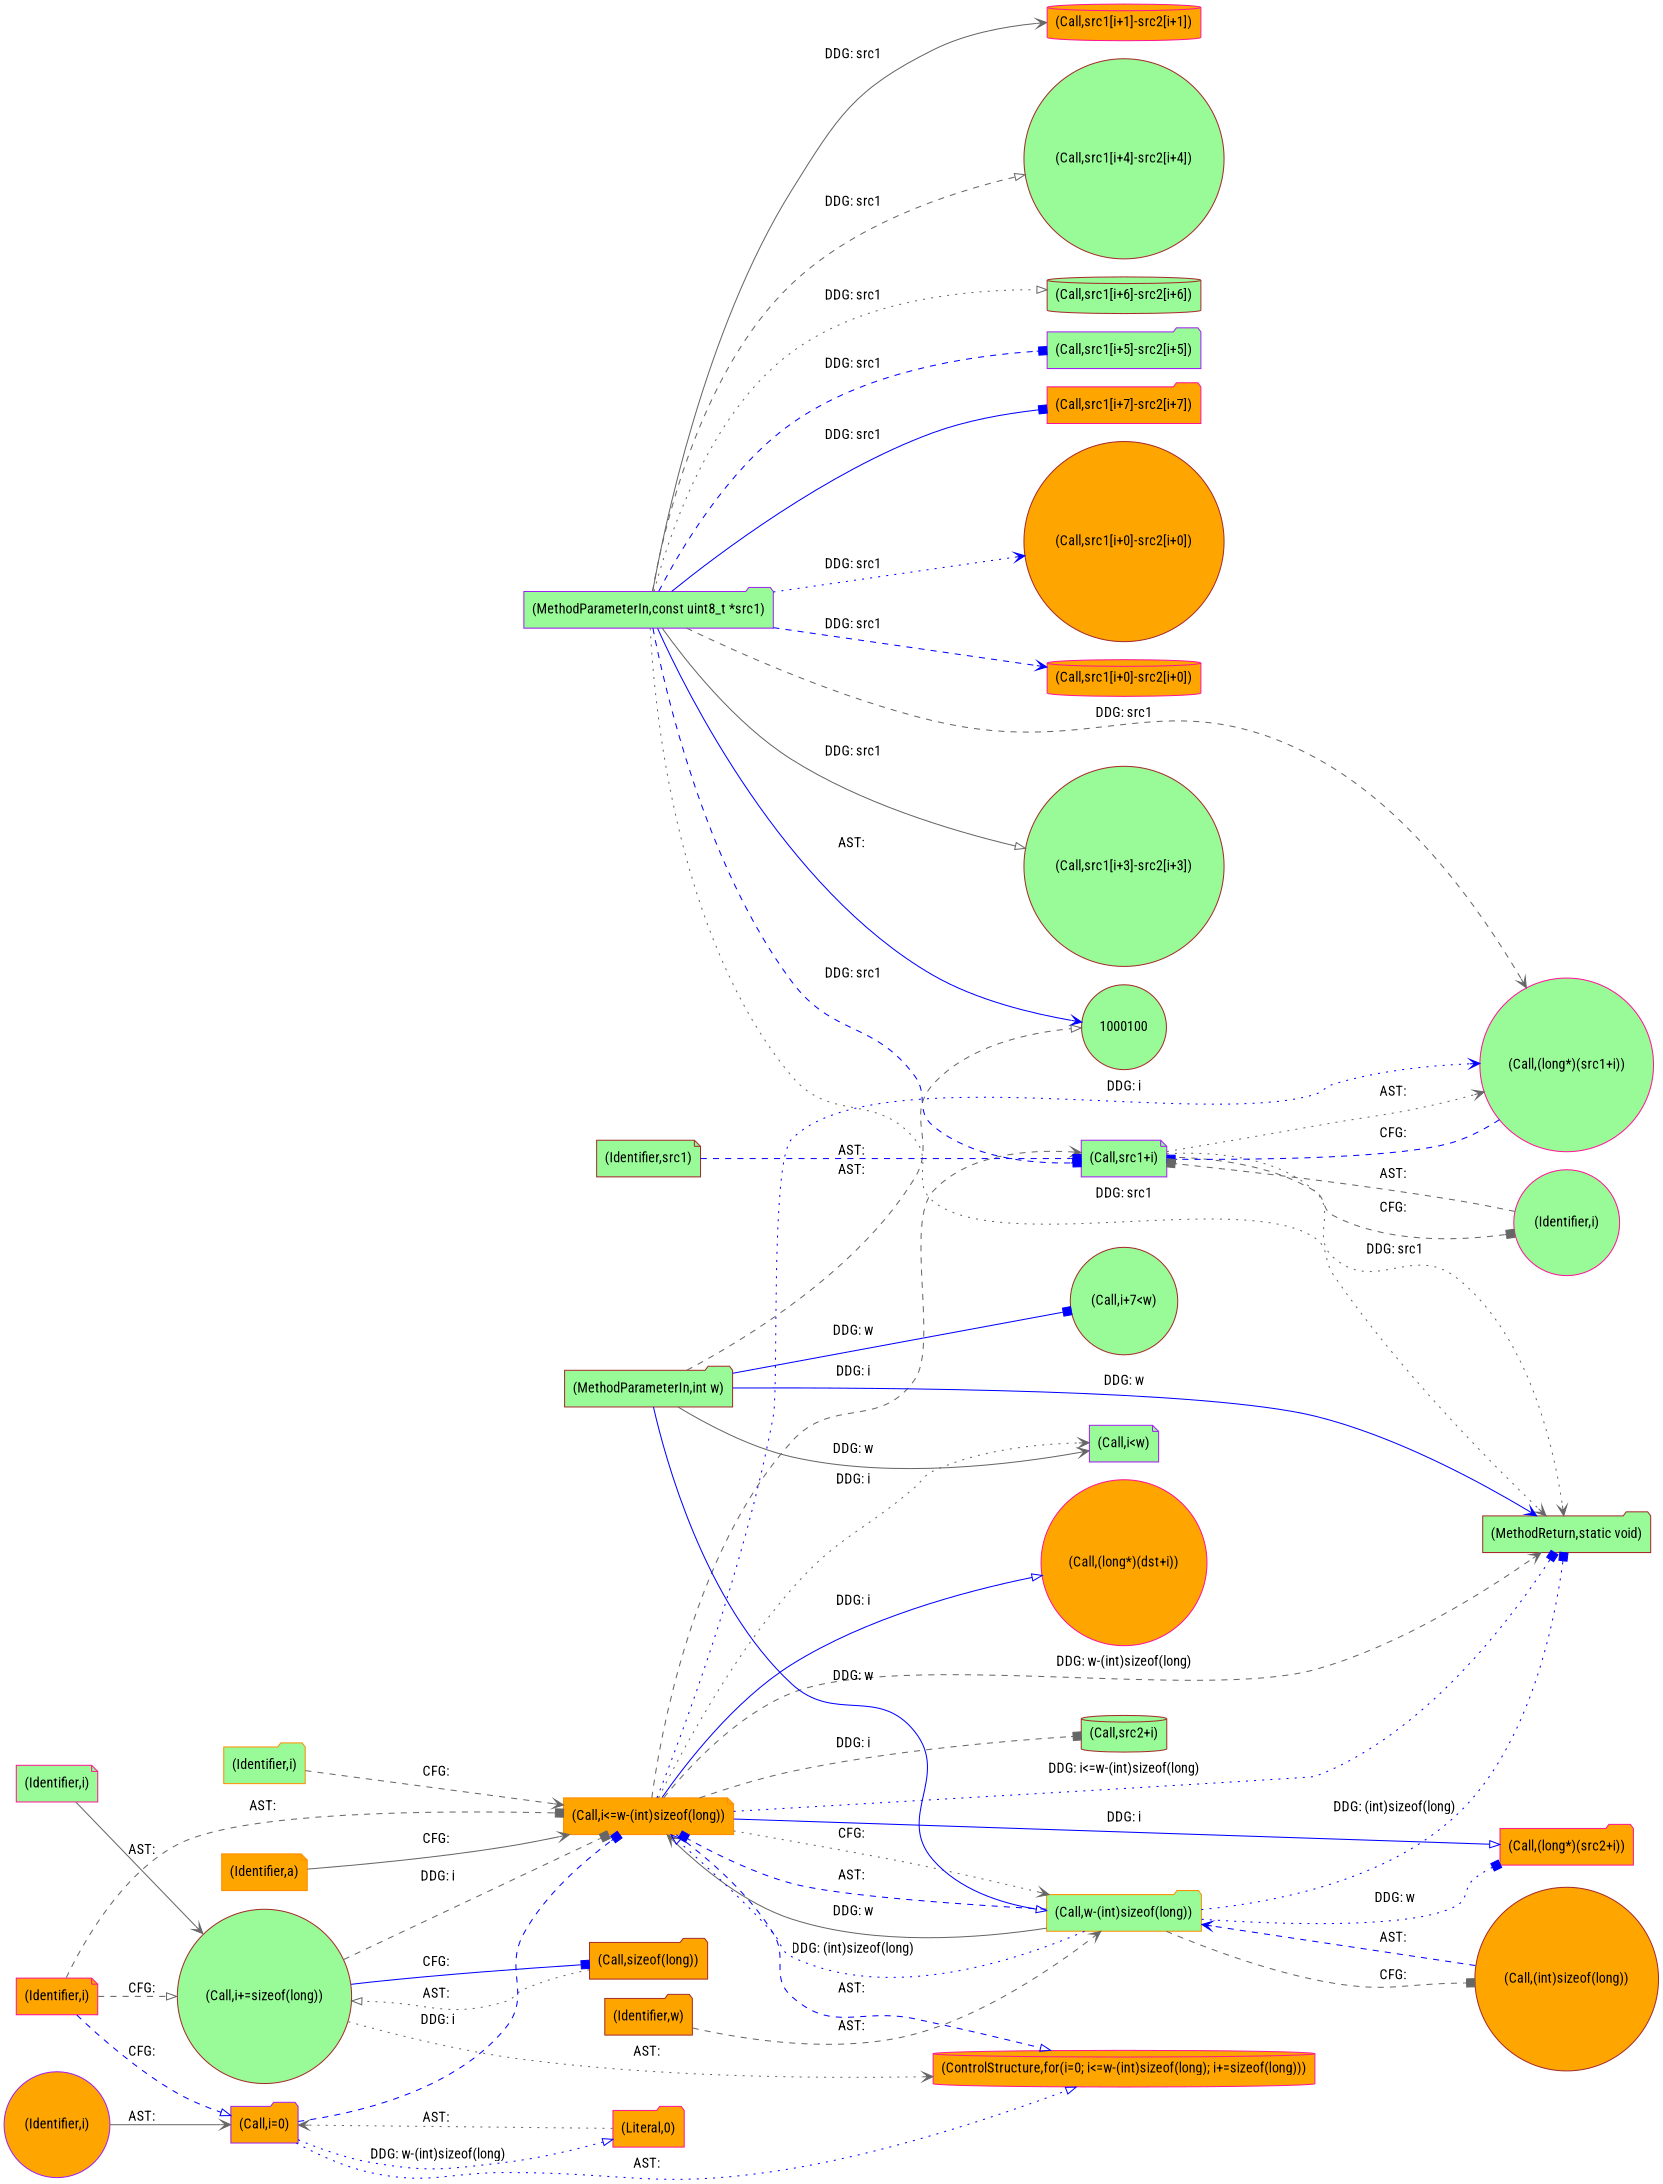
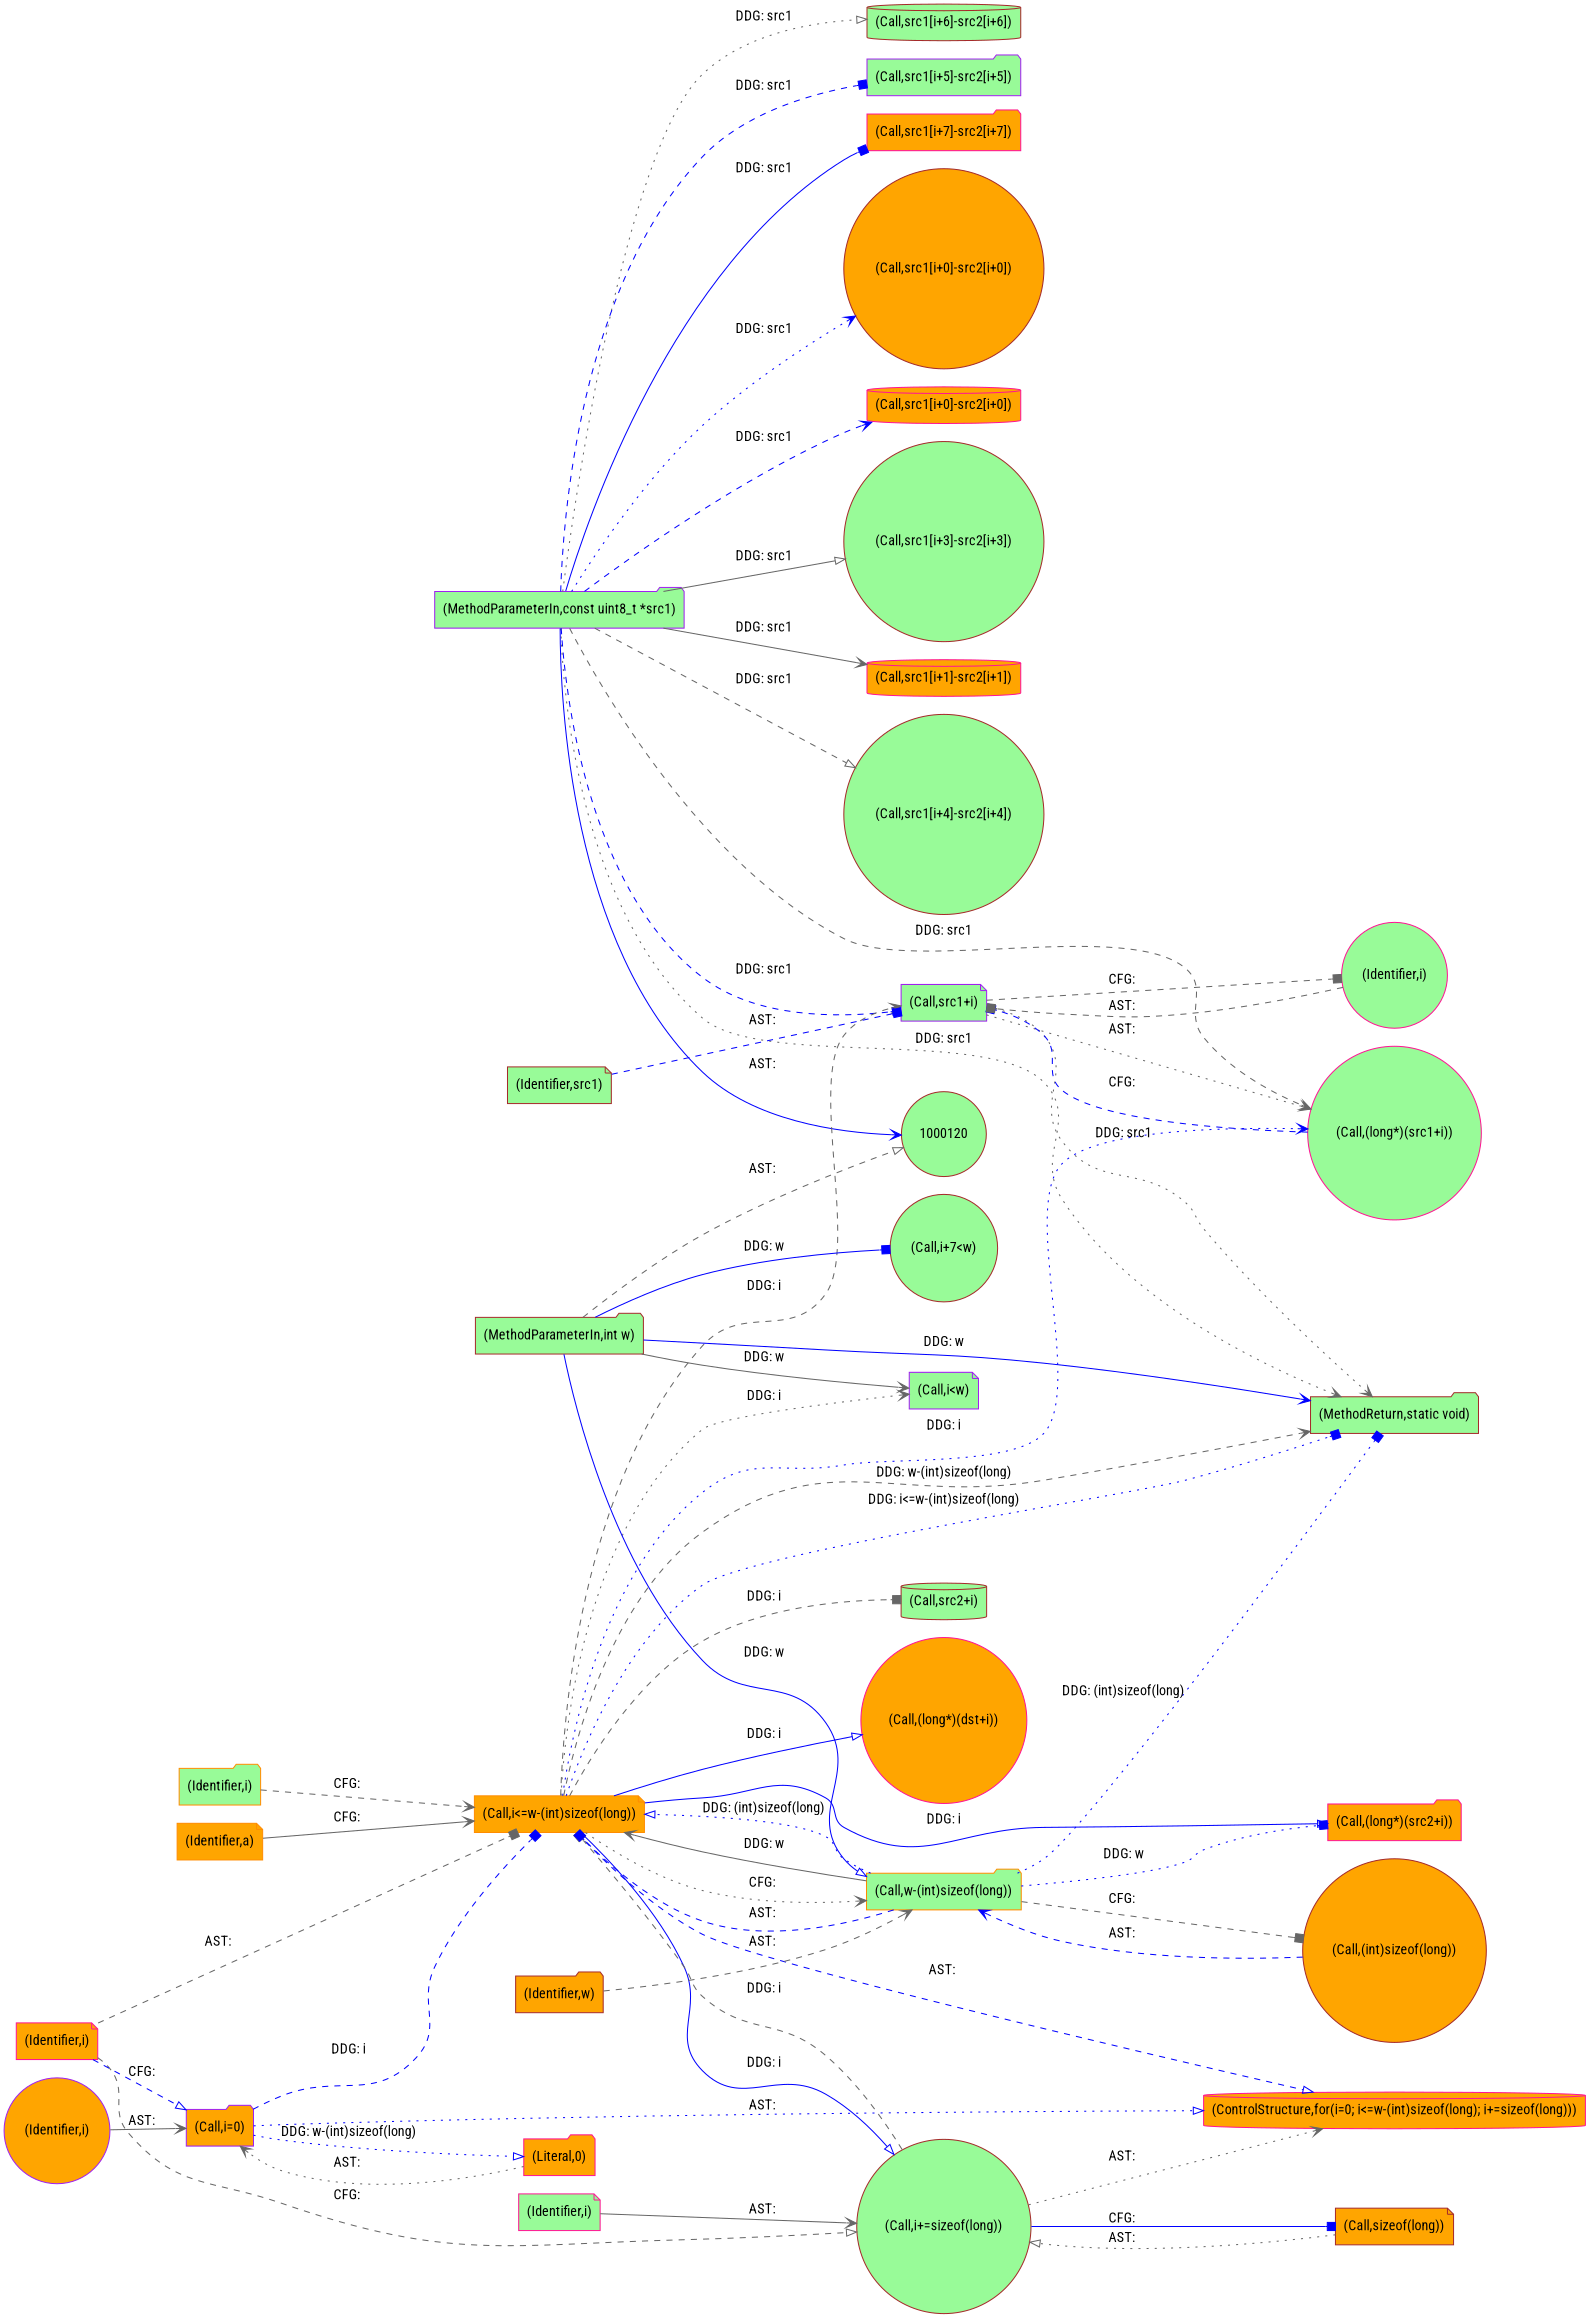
(1124, 1027) -> (944, 1134)
(649, 1961) -> (1395, 2226)
none -> (688, 2041)
